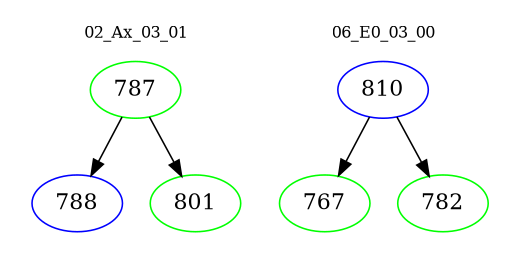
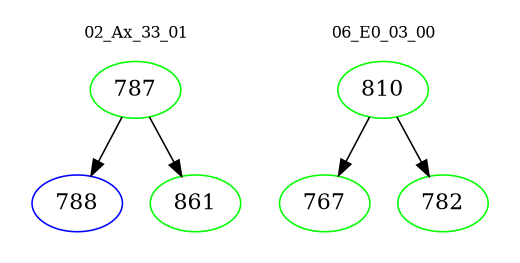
(136, 34) -> (136, 34)
(383, 90) -> (383, 90)
(195, 203) -> (195, 203)
